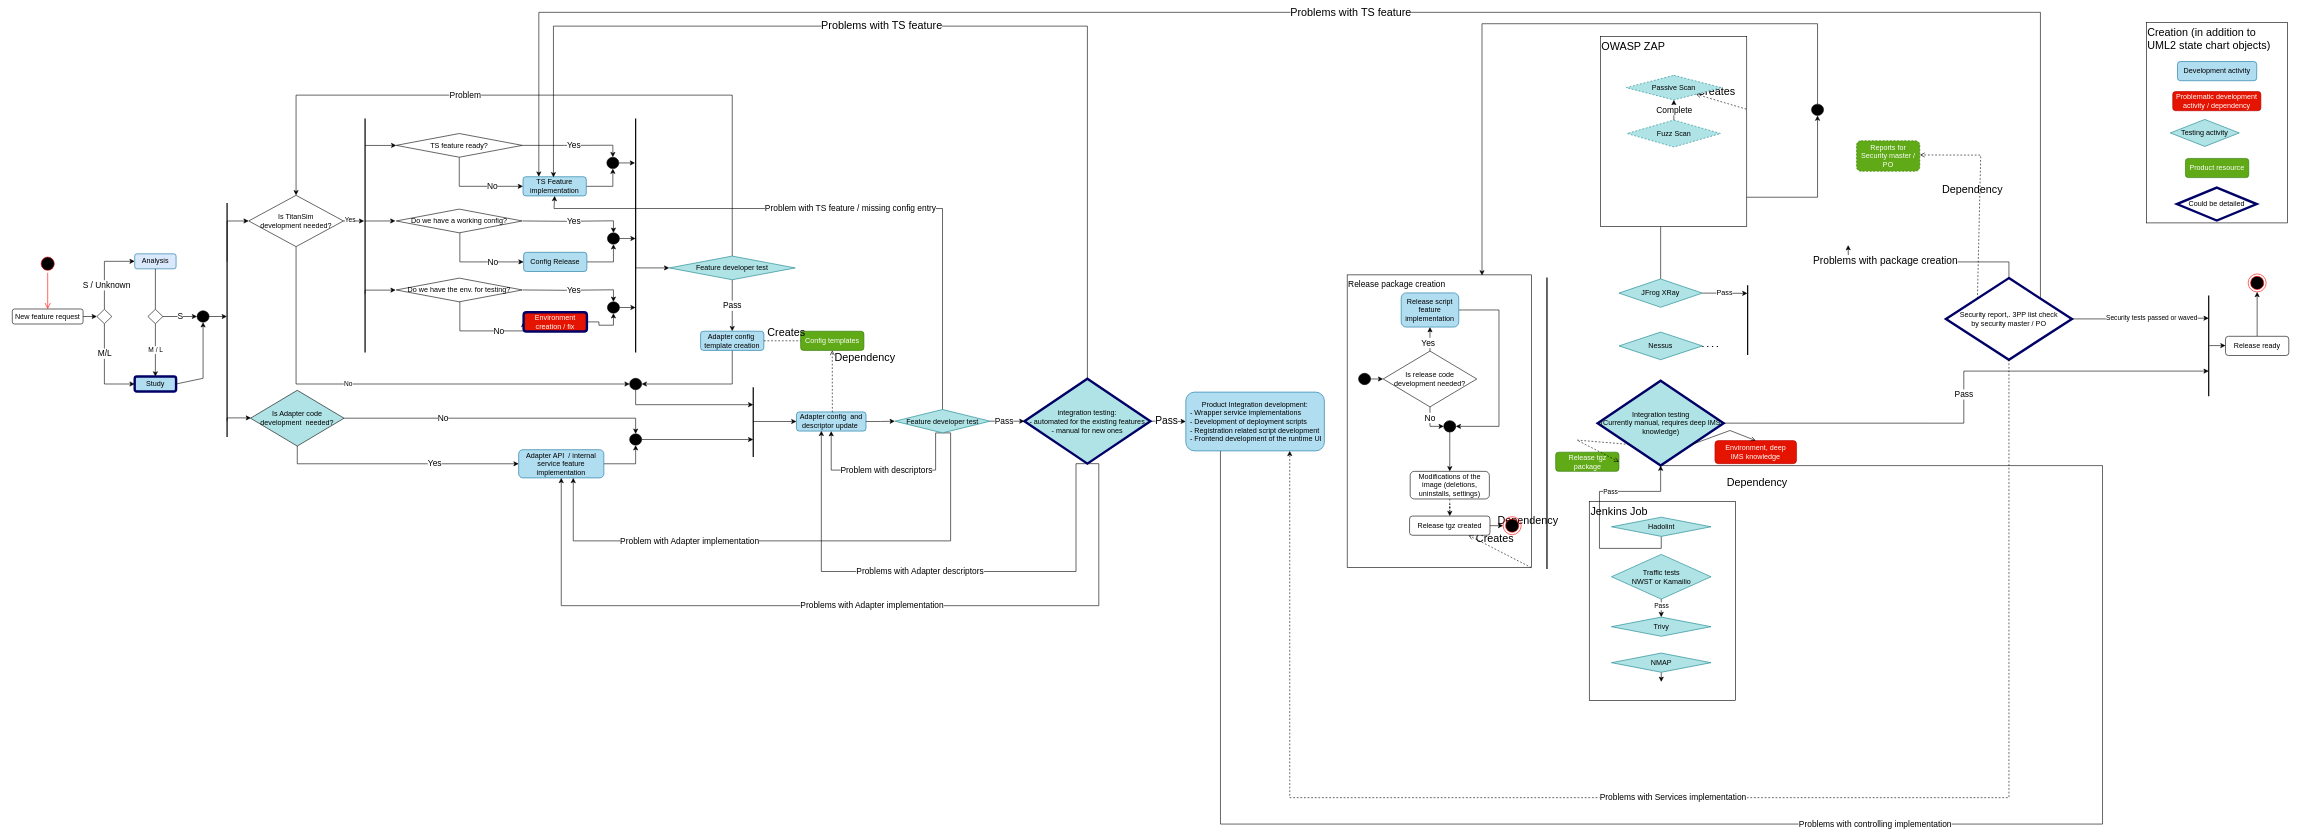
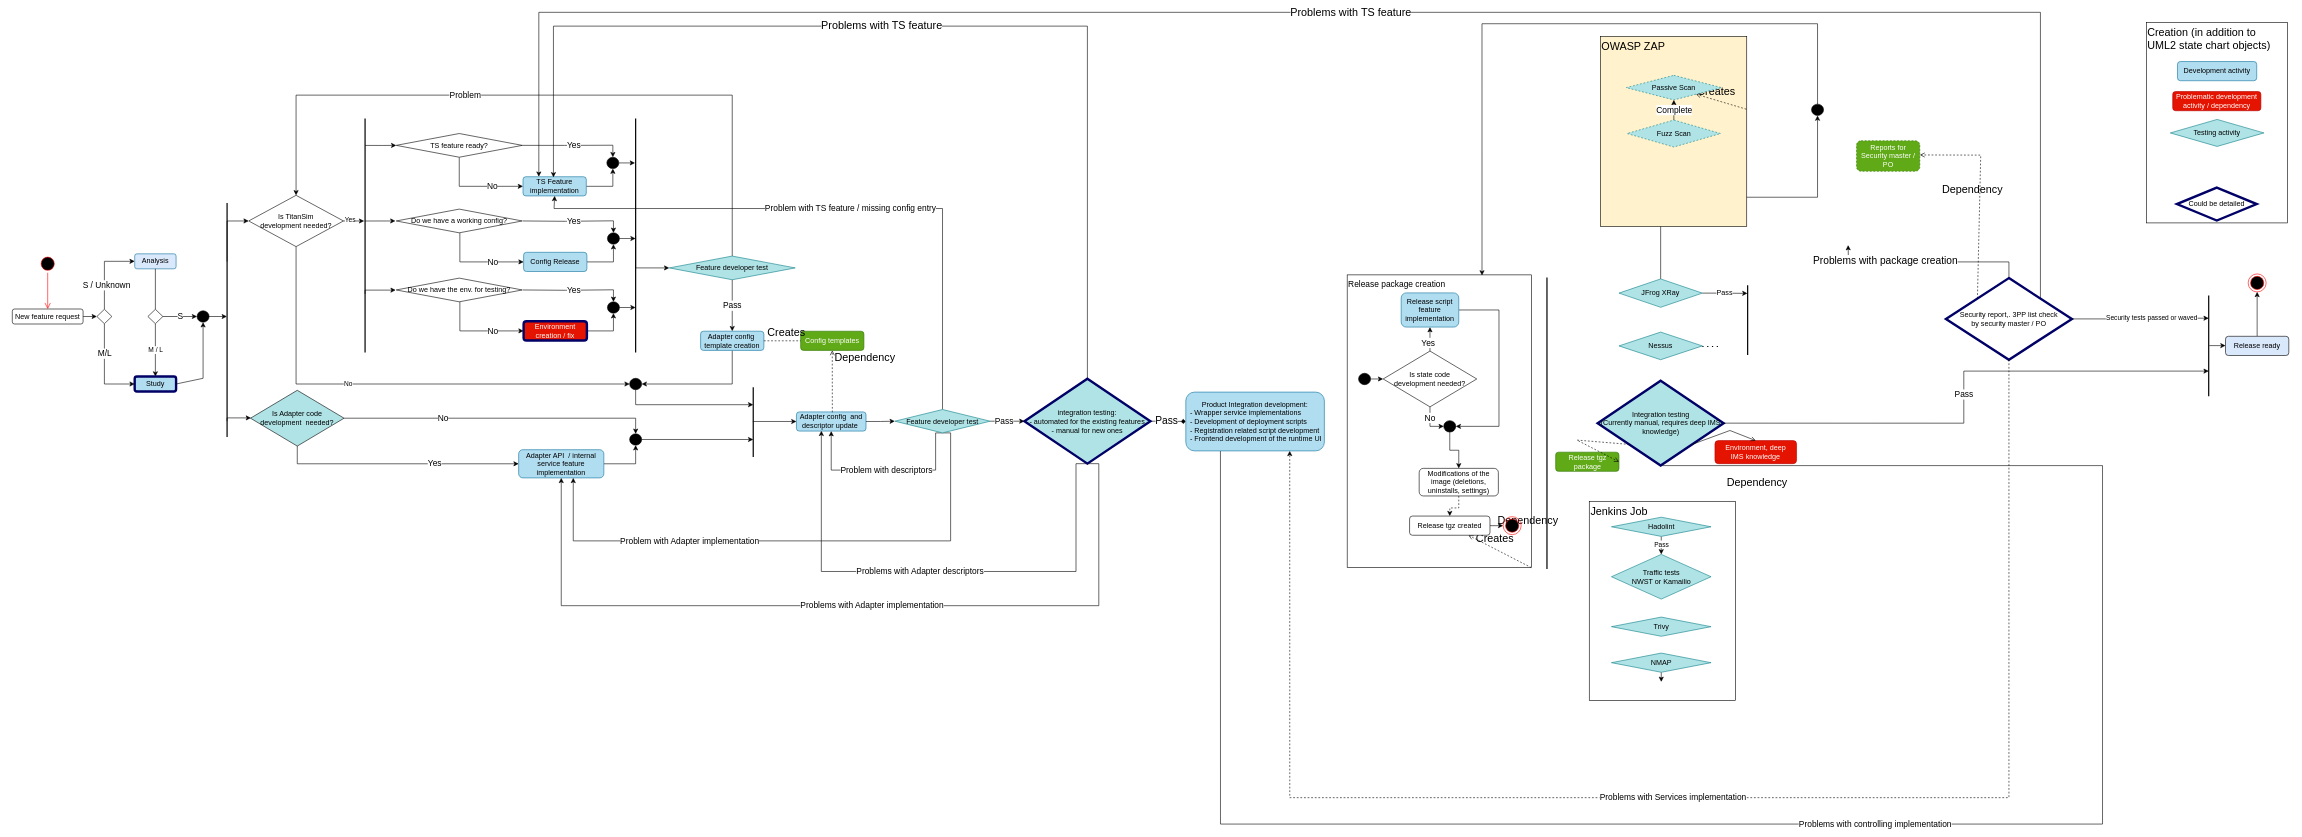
(1628, 47) -> (1628, 47)
(2205, 133) -> (2217, 133)
(2217, 168) -> none
(555, 322) -> (555, 331)
(2257, 346) -> (2257, 346)
(1430, 379) -> (1430, 379)
(1180, 421) -> (1180, 421)
(1450, 485) -> (1459, 482)
(1600, 513) -> (1661, 545)
(1661, 607) -> none
